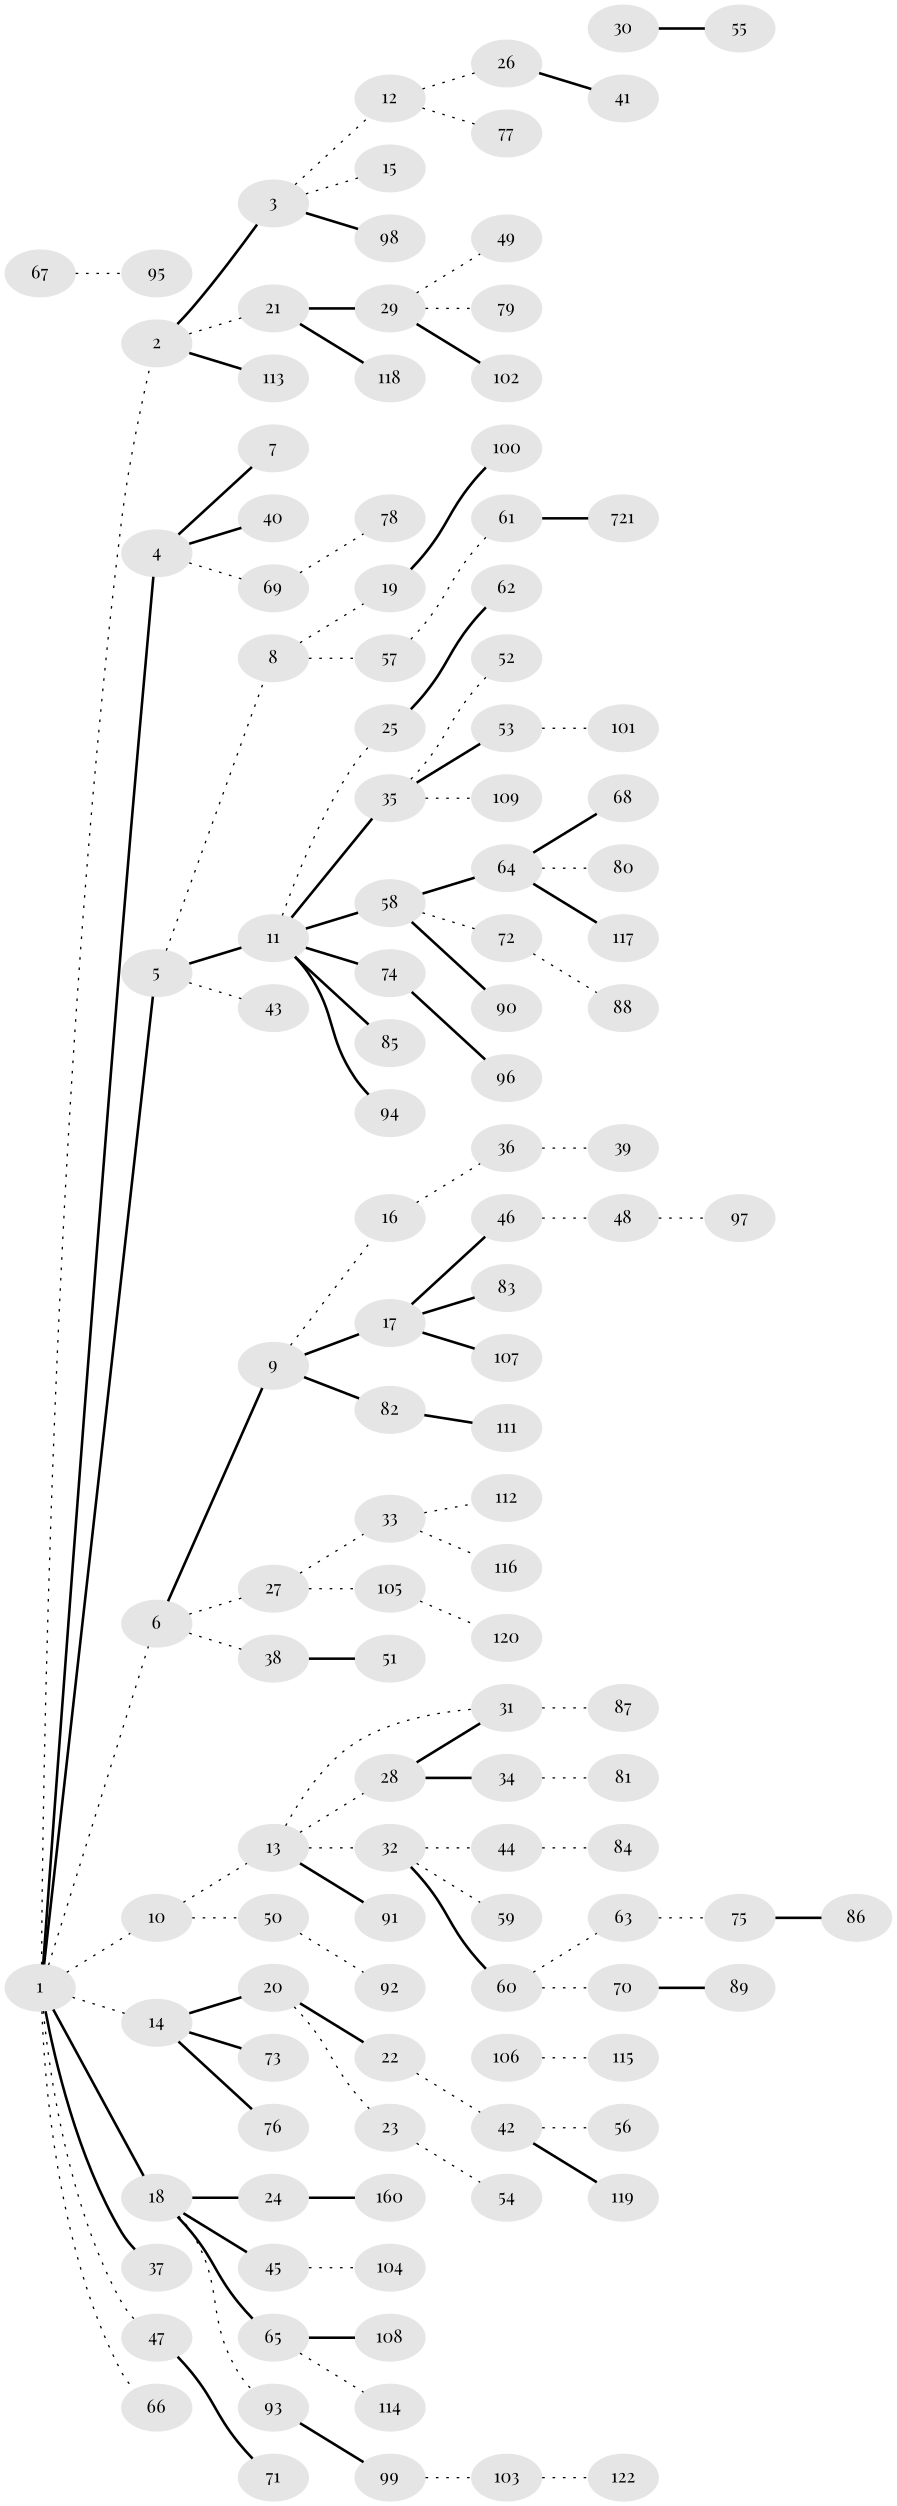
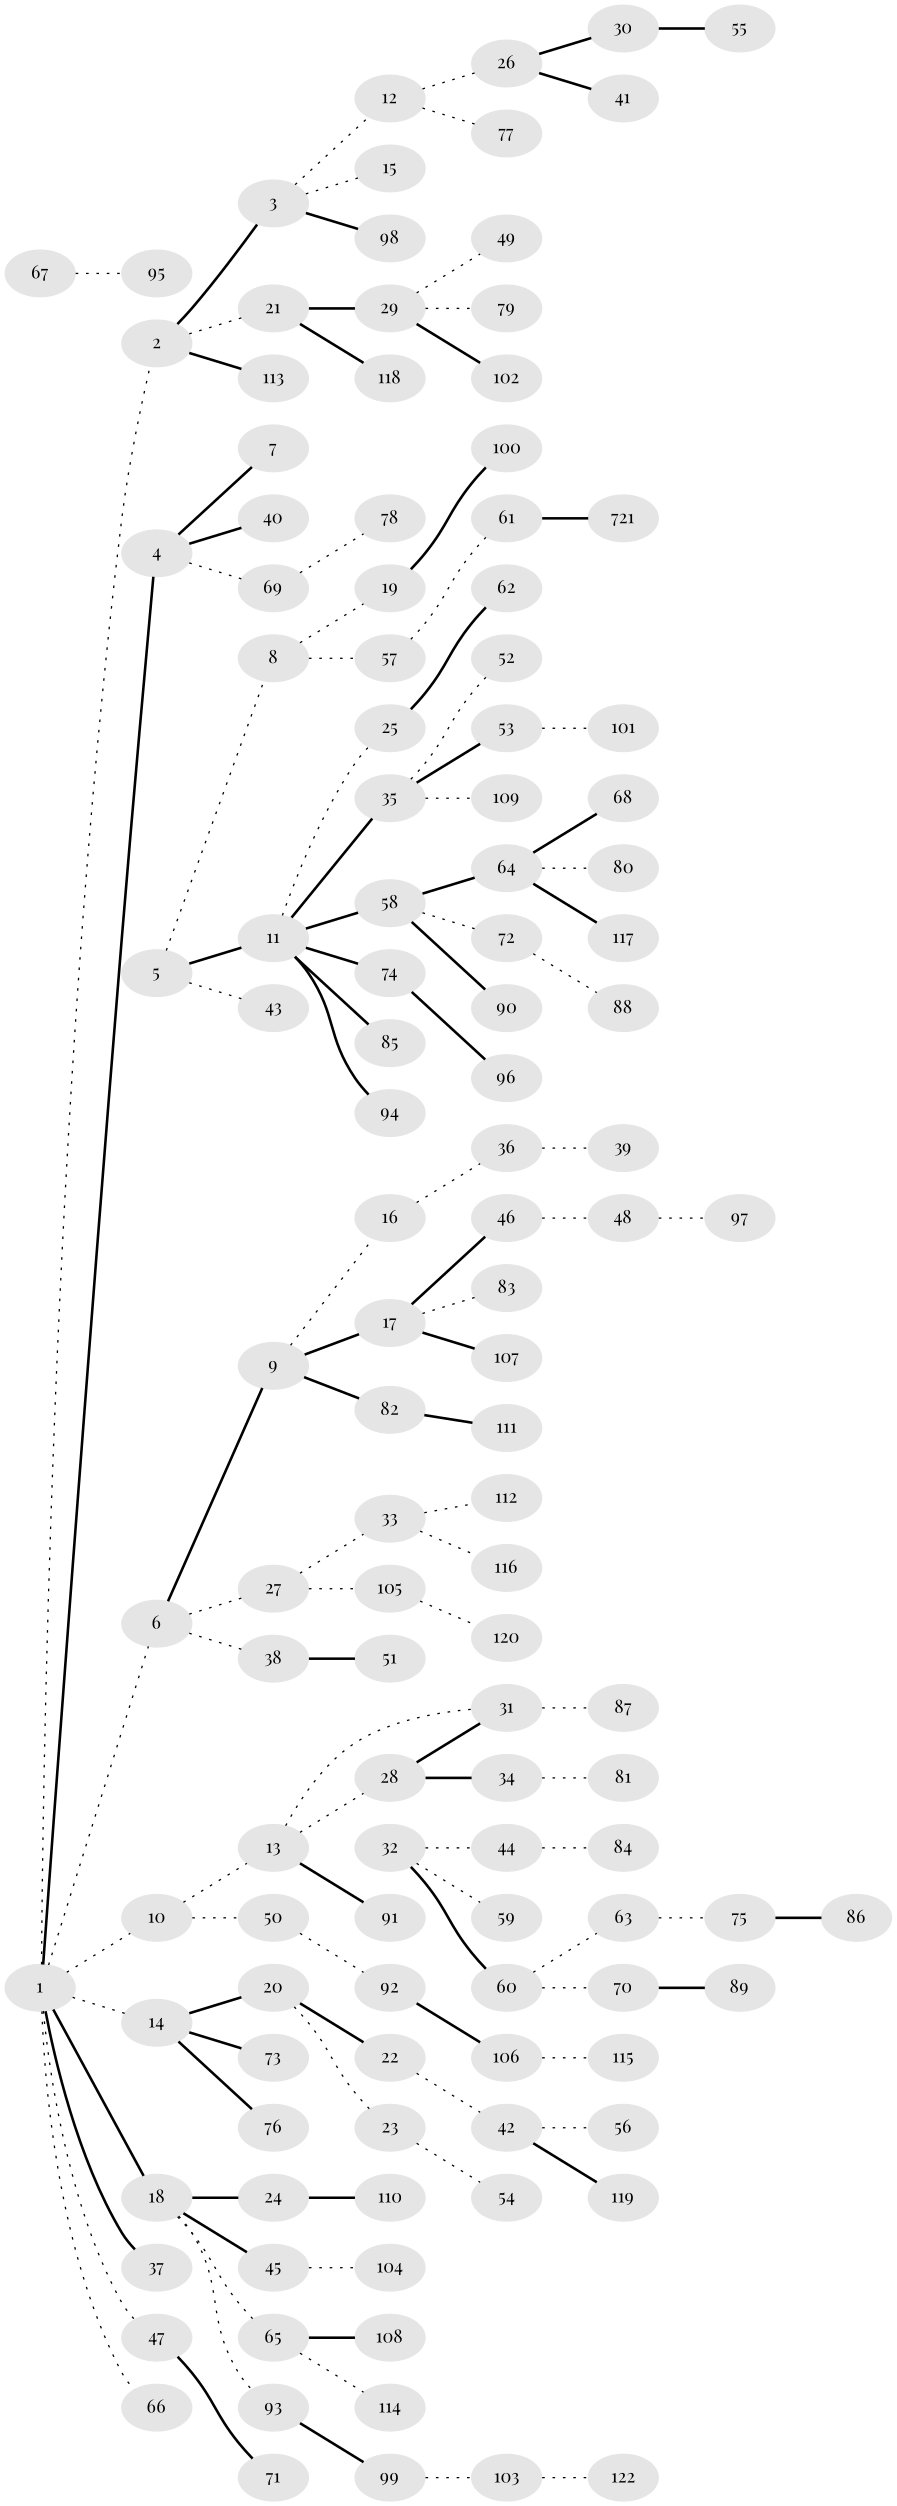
none -> (565, 46)
(449, 1305) -> (449, 1305)
(98, 1480) -> none
(332, 1848) -> none
none -> (448, 2023)
(390, 2198) -> (390, 2198)
(217, 2270) -> (217, 2270)
